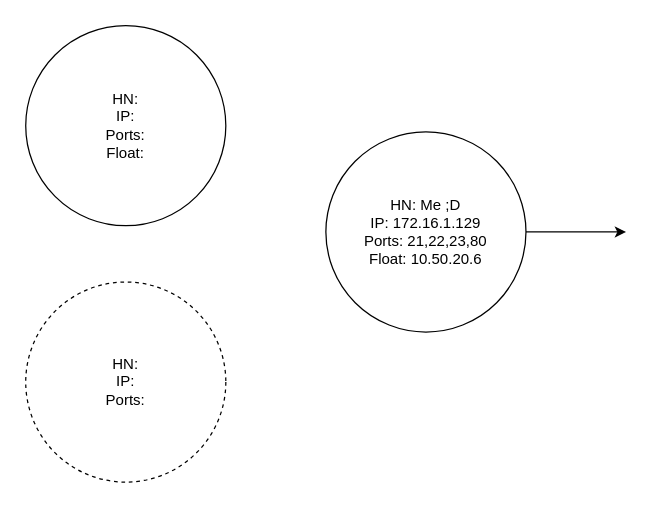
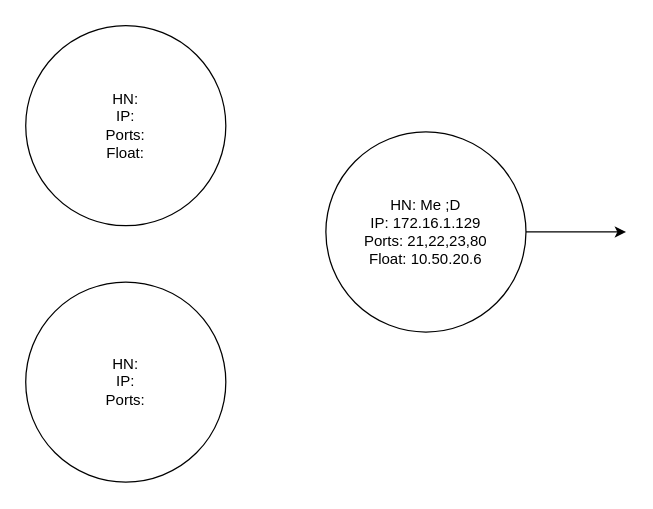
(126, 382) -> (126, 382)
